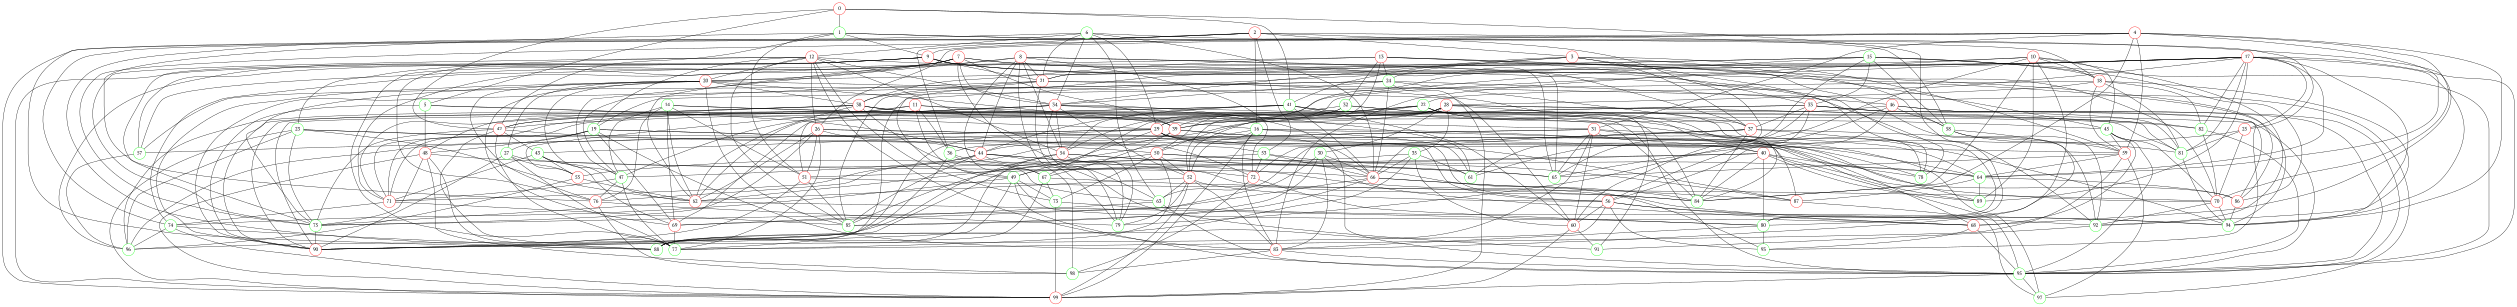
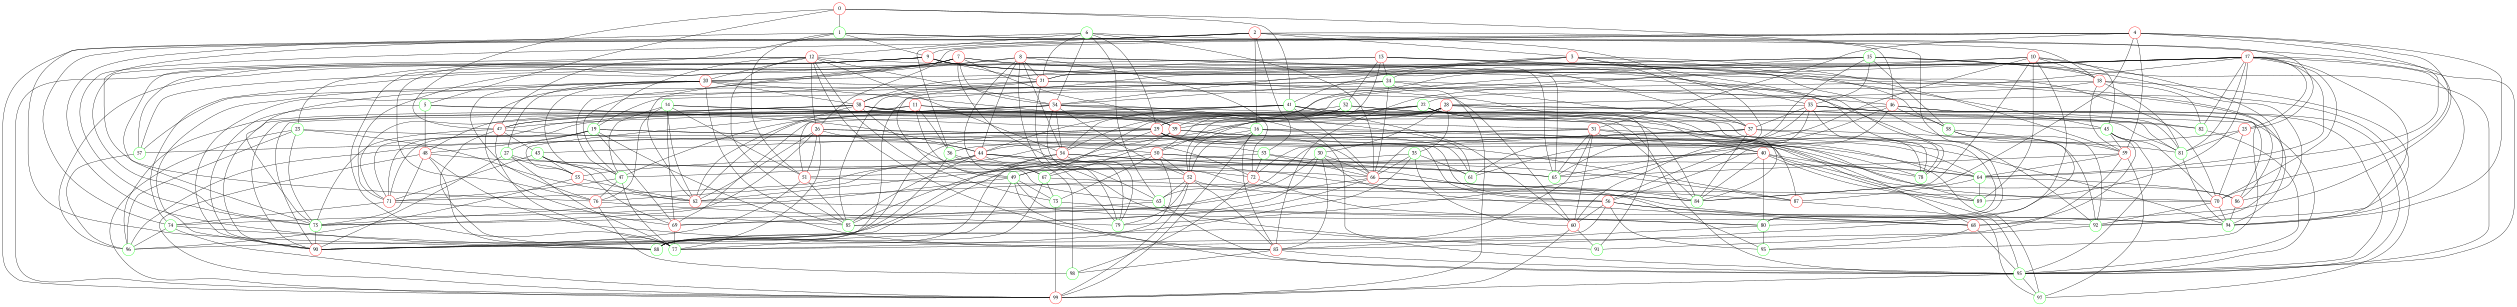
(1442, 35) -> (1546, 34)
(1492, 111) -> (1885, 139)
(1211, 143) -> none
(2213, 169) -> (2334, 124)
(715, 261) -> (713, 235)
